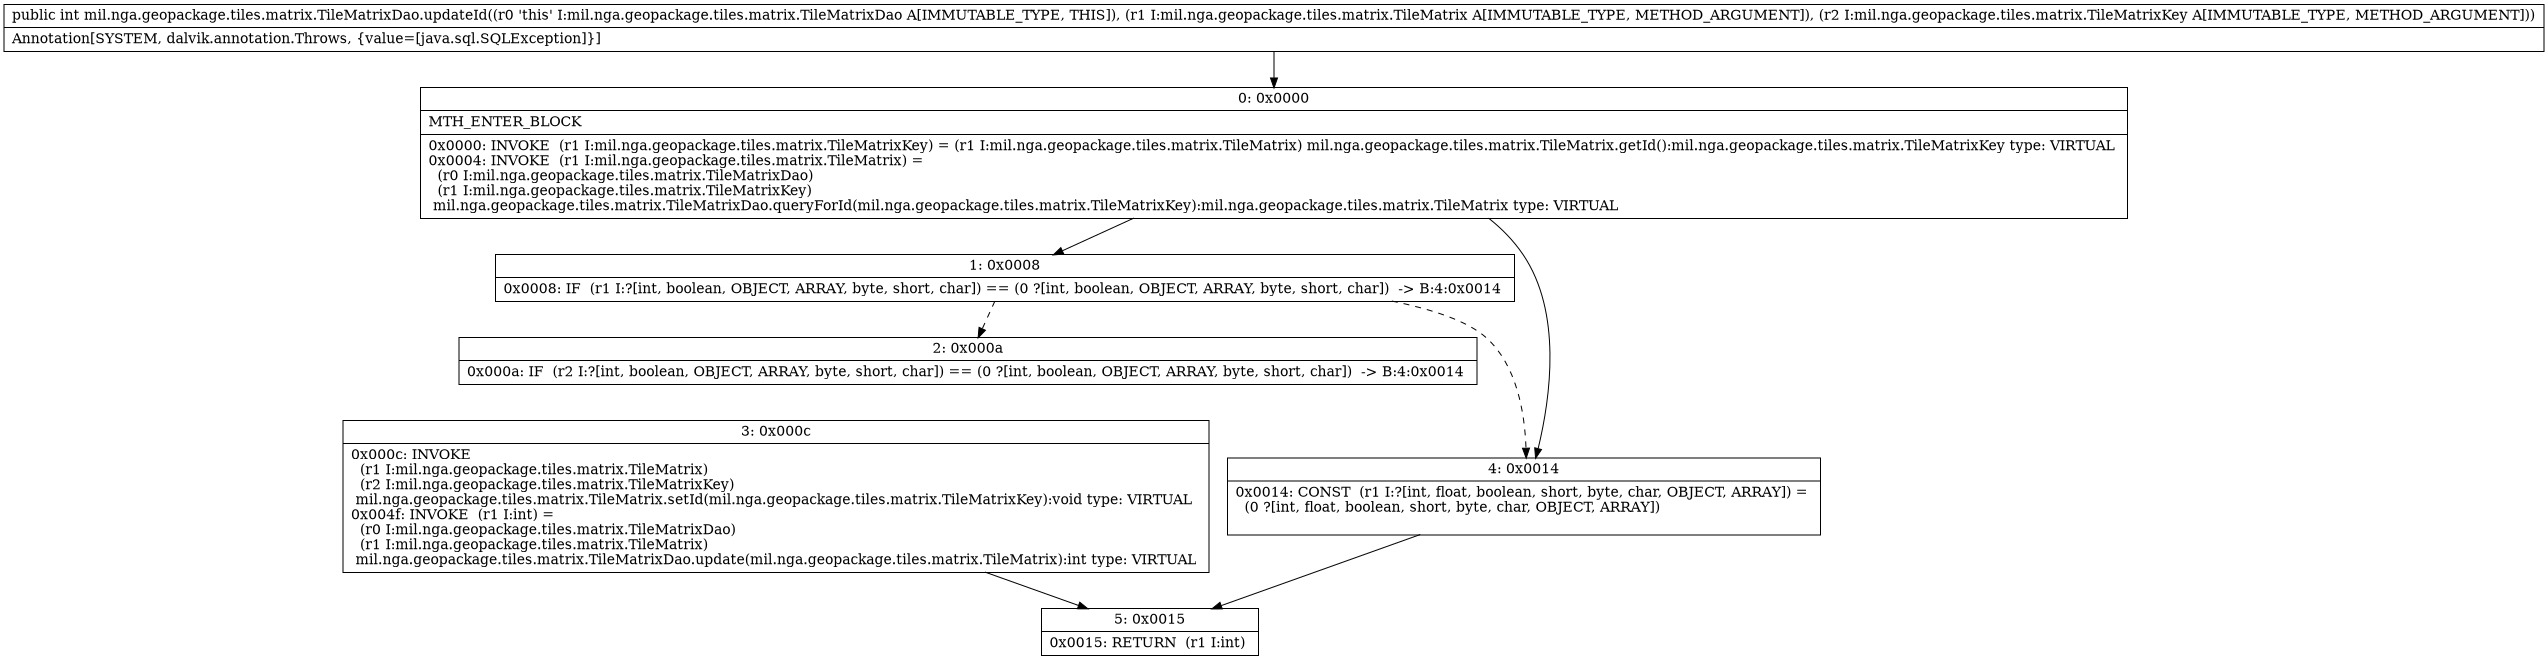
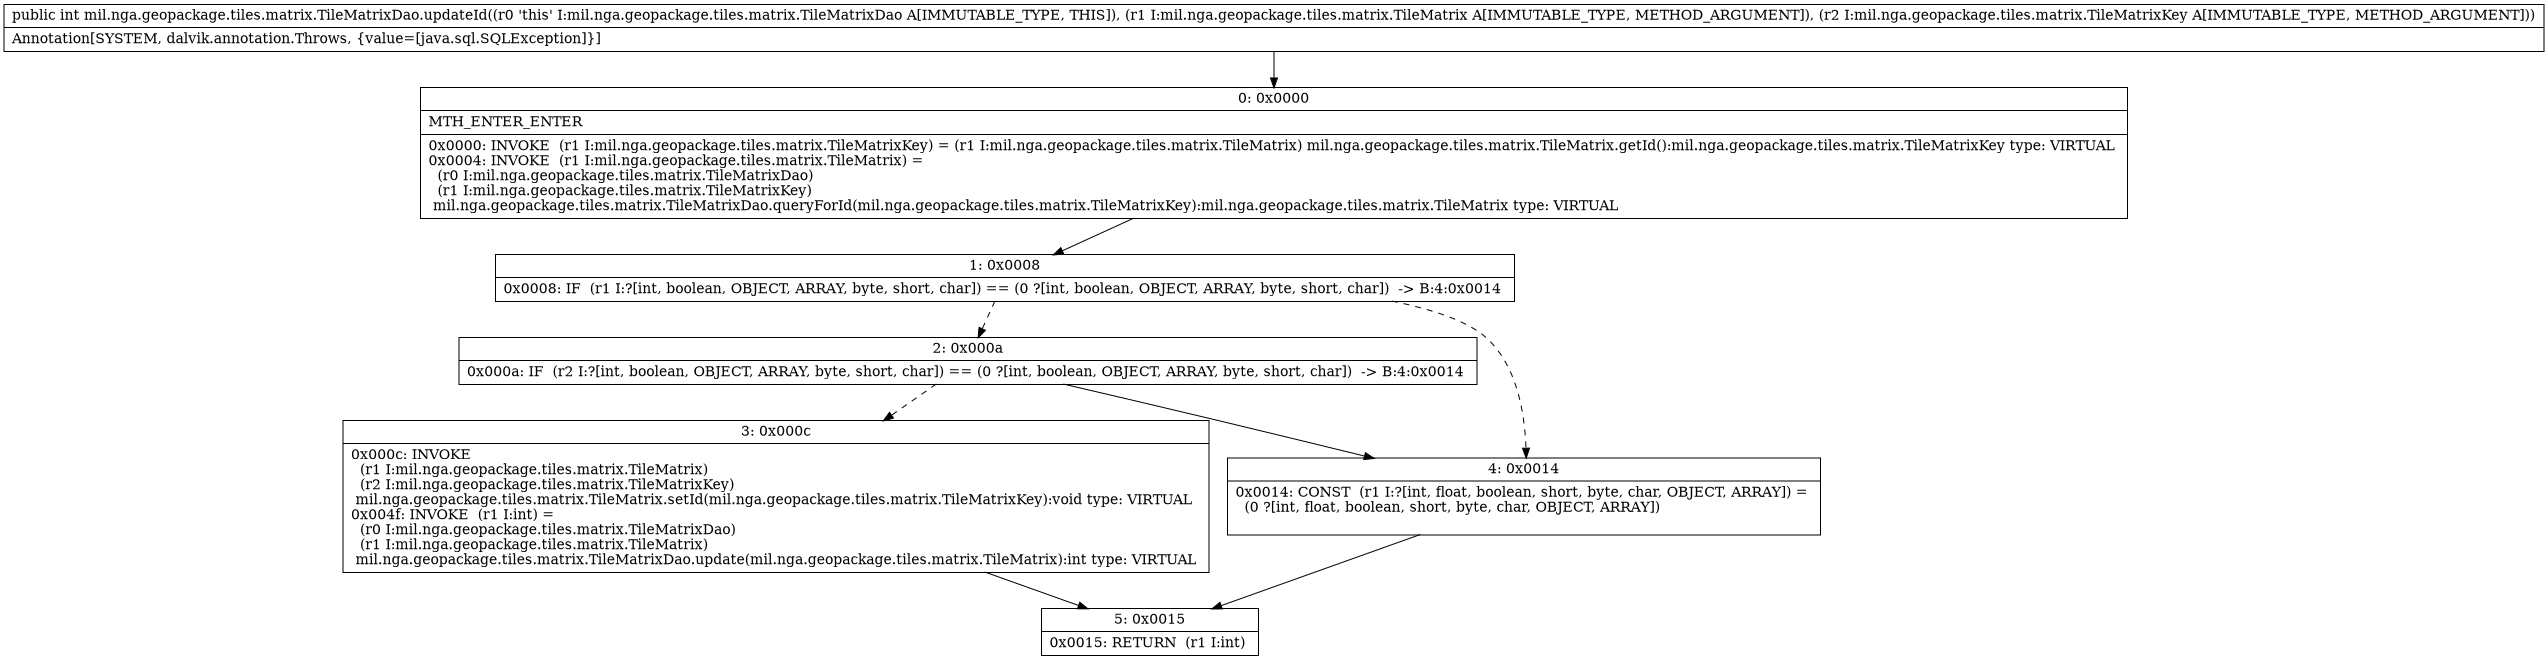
(506, 122) -> (506, 122)
(1548, 324) -> (1214, 420)
none -> (914, 399)
